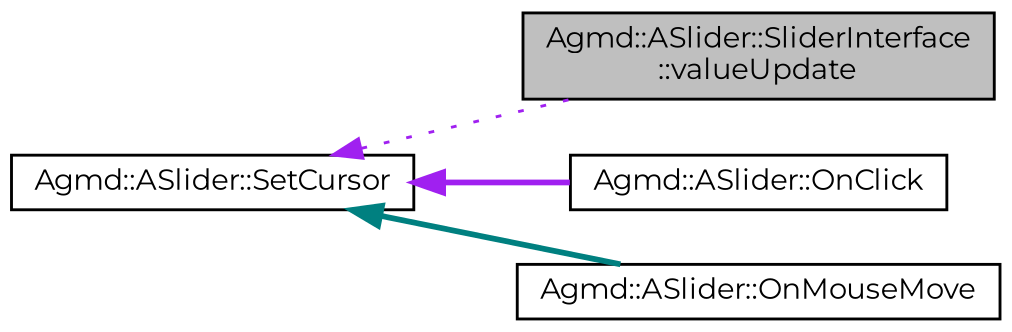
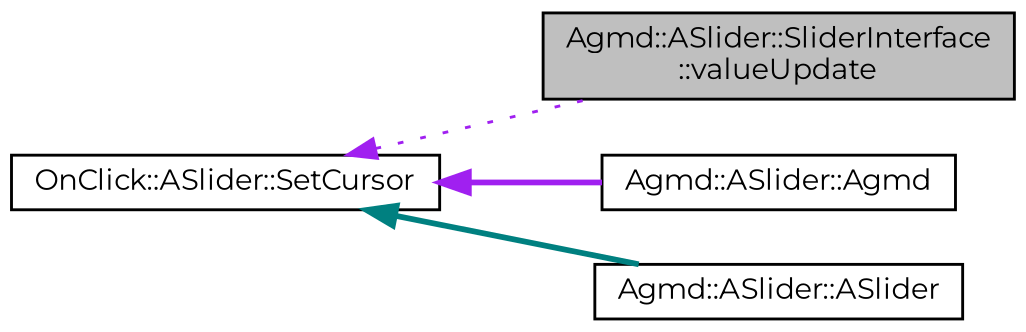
(213, 182) -> (226, 182)
(759, 182) -> (779, 182)
(759, 292) -> (779, 292)
